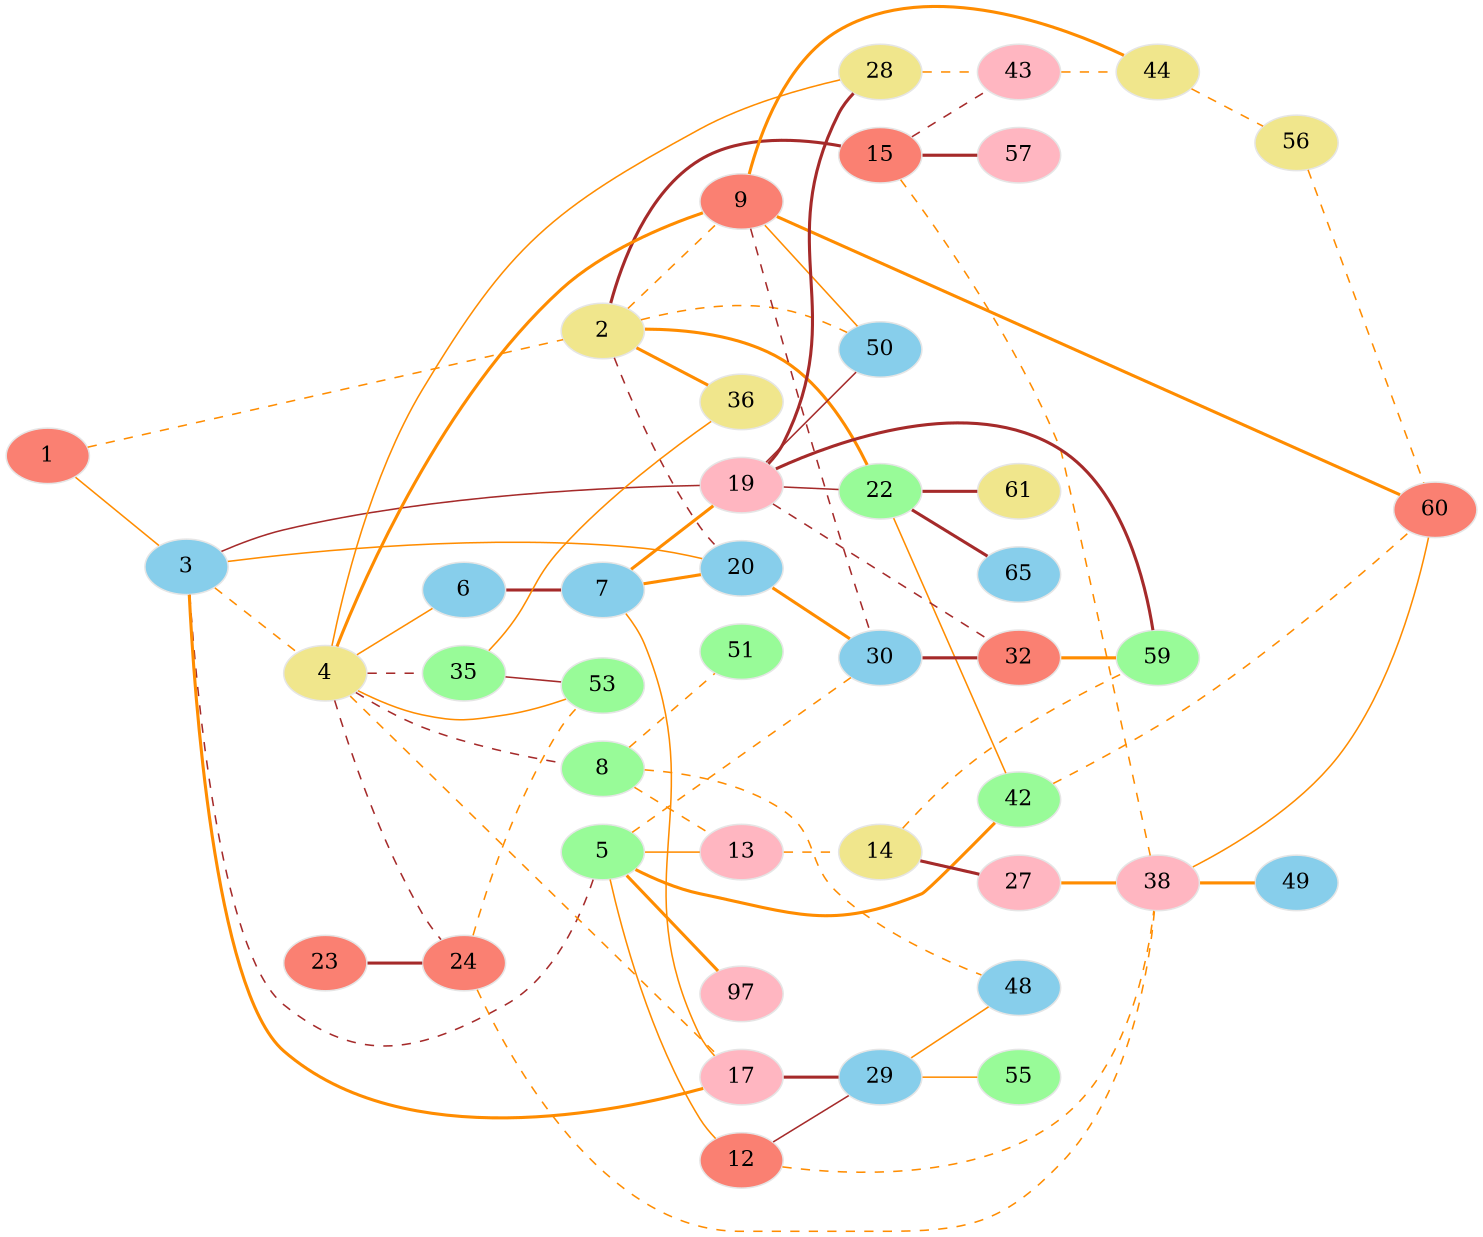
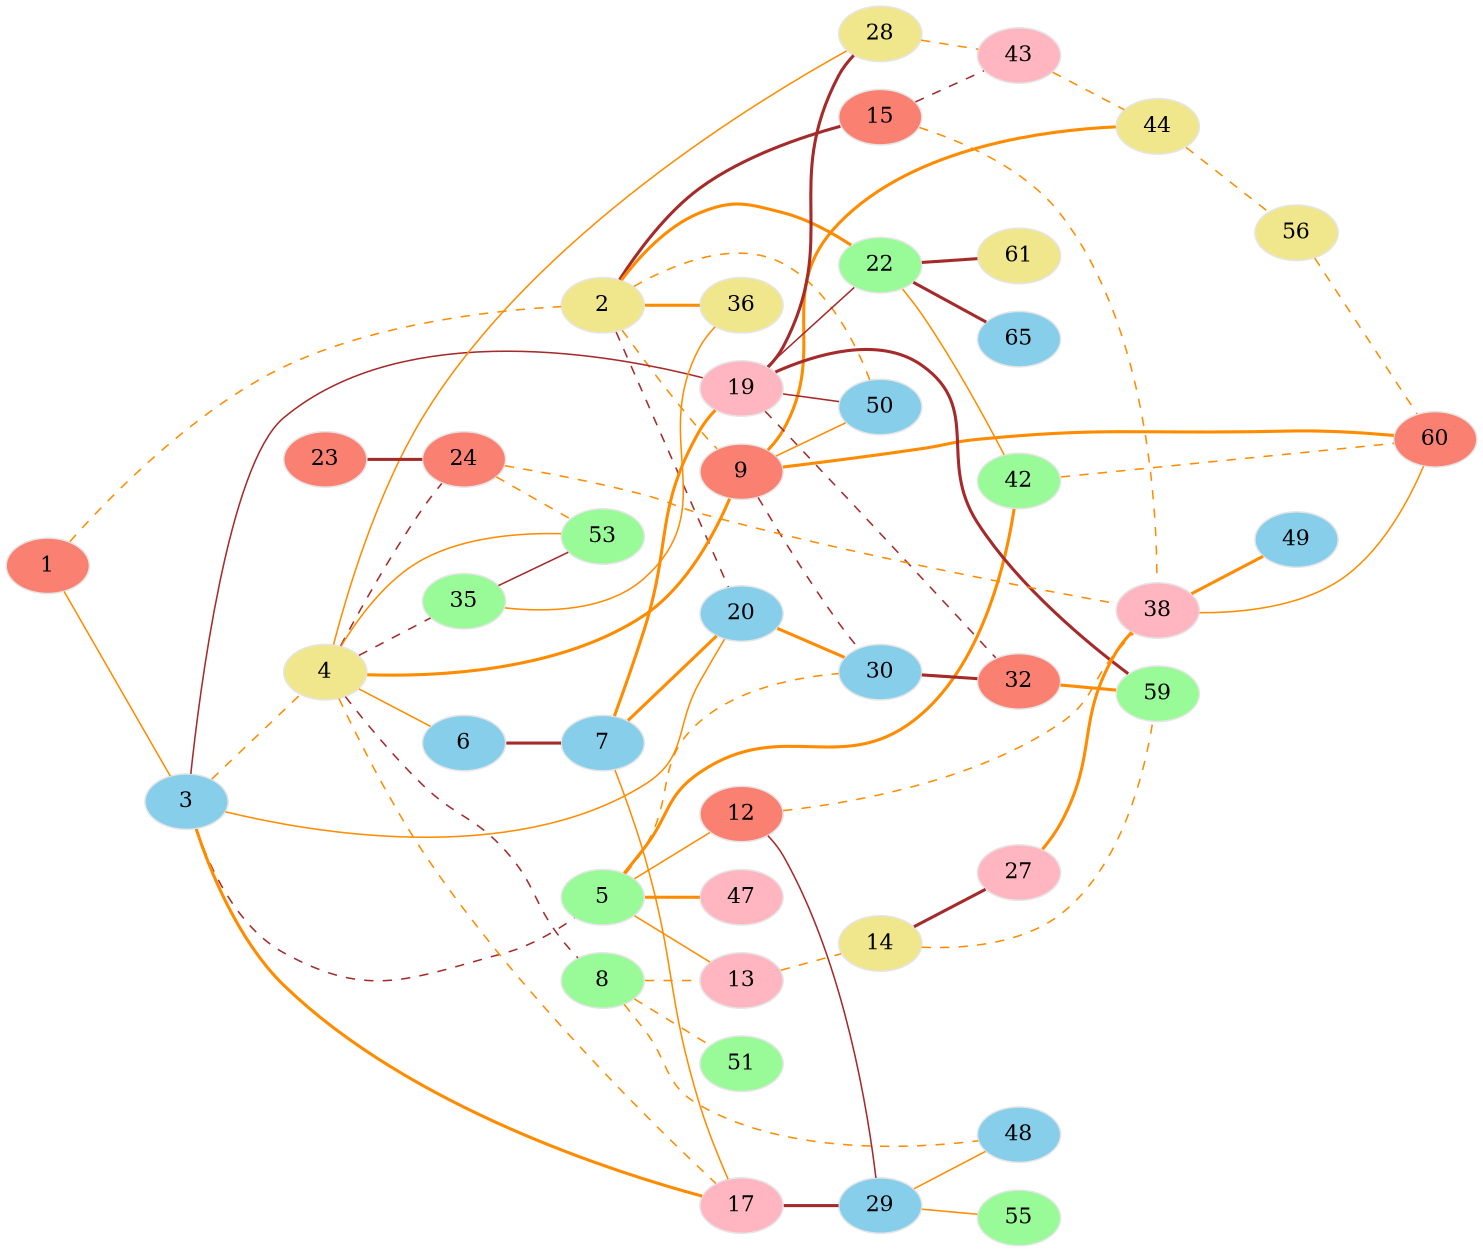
(1019, 155) -> none
(742, 994) -> (742, 897)
